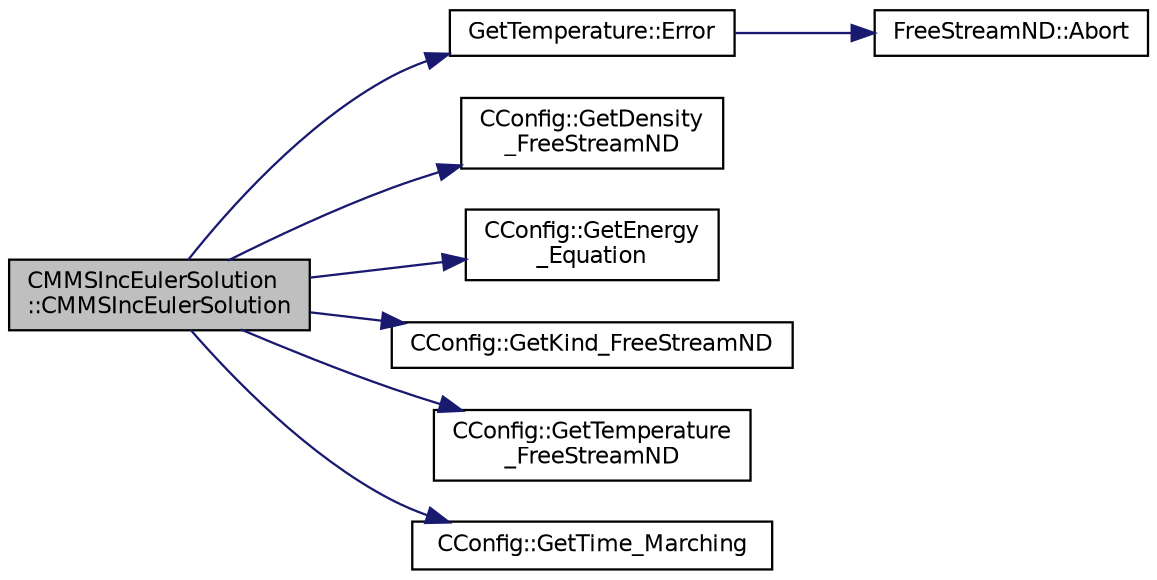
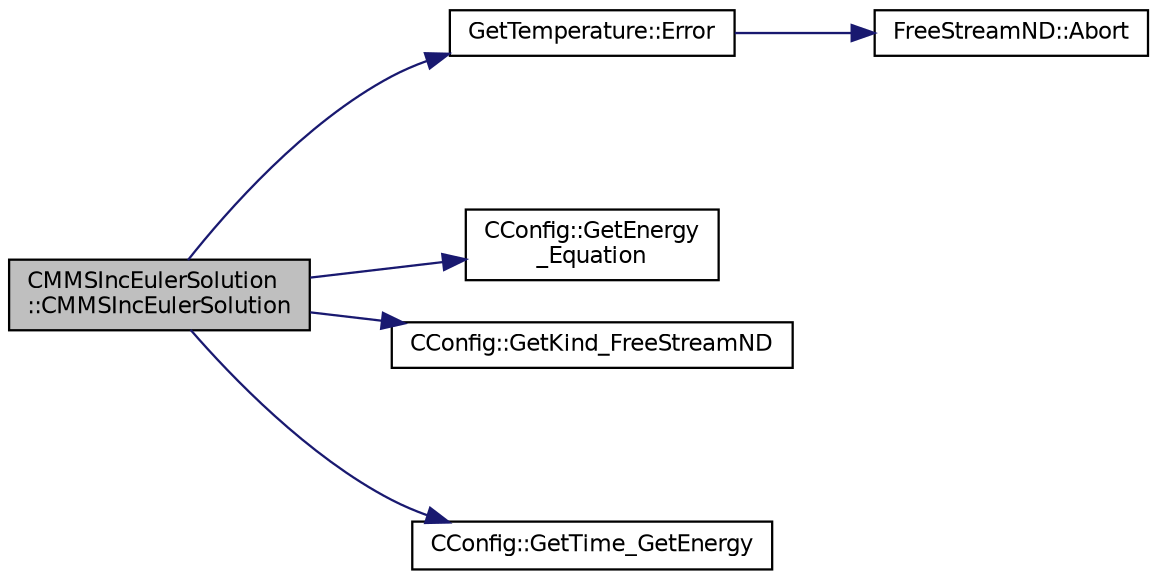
(592, 133) -> none
(592, 445) -> none
(592, 546) -> (592, 546)
